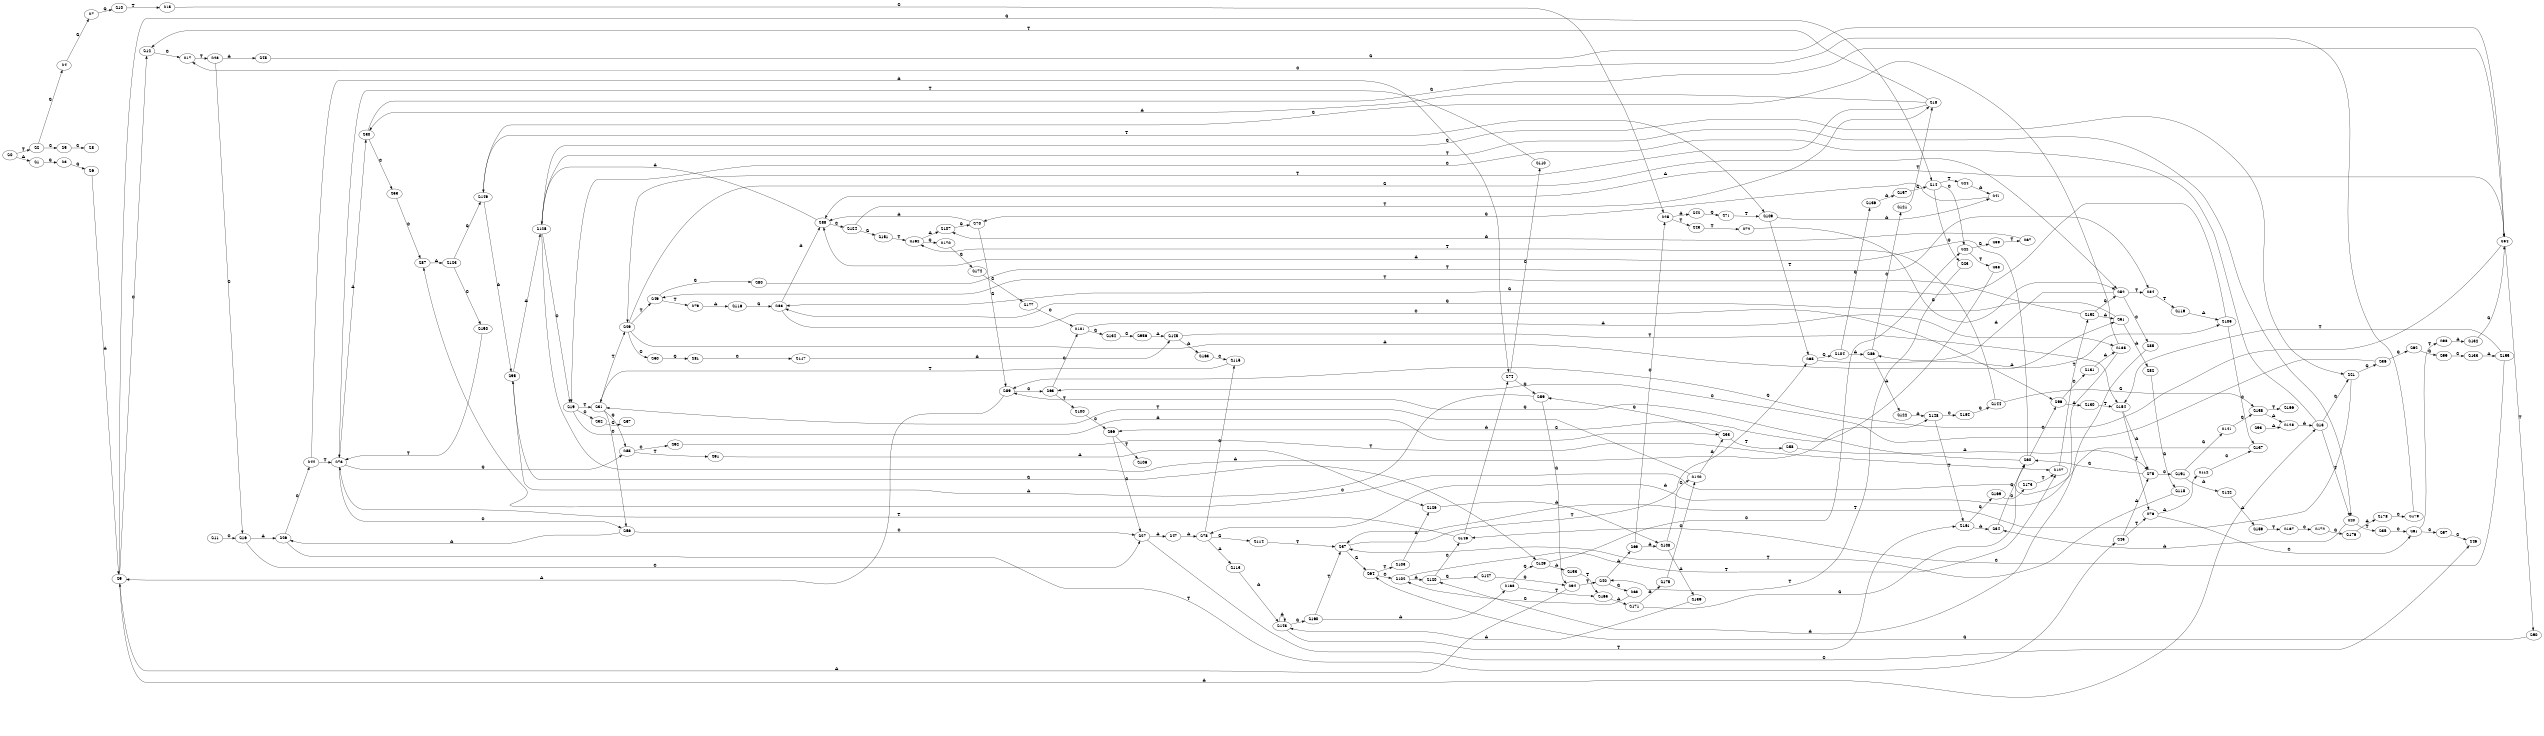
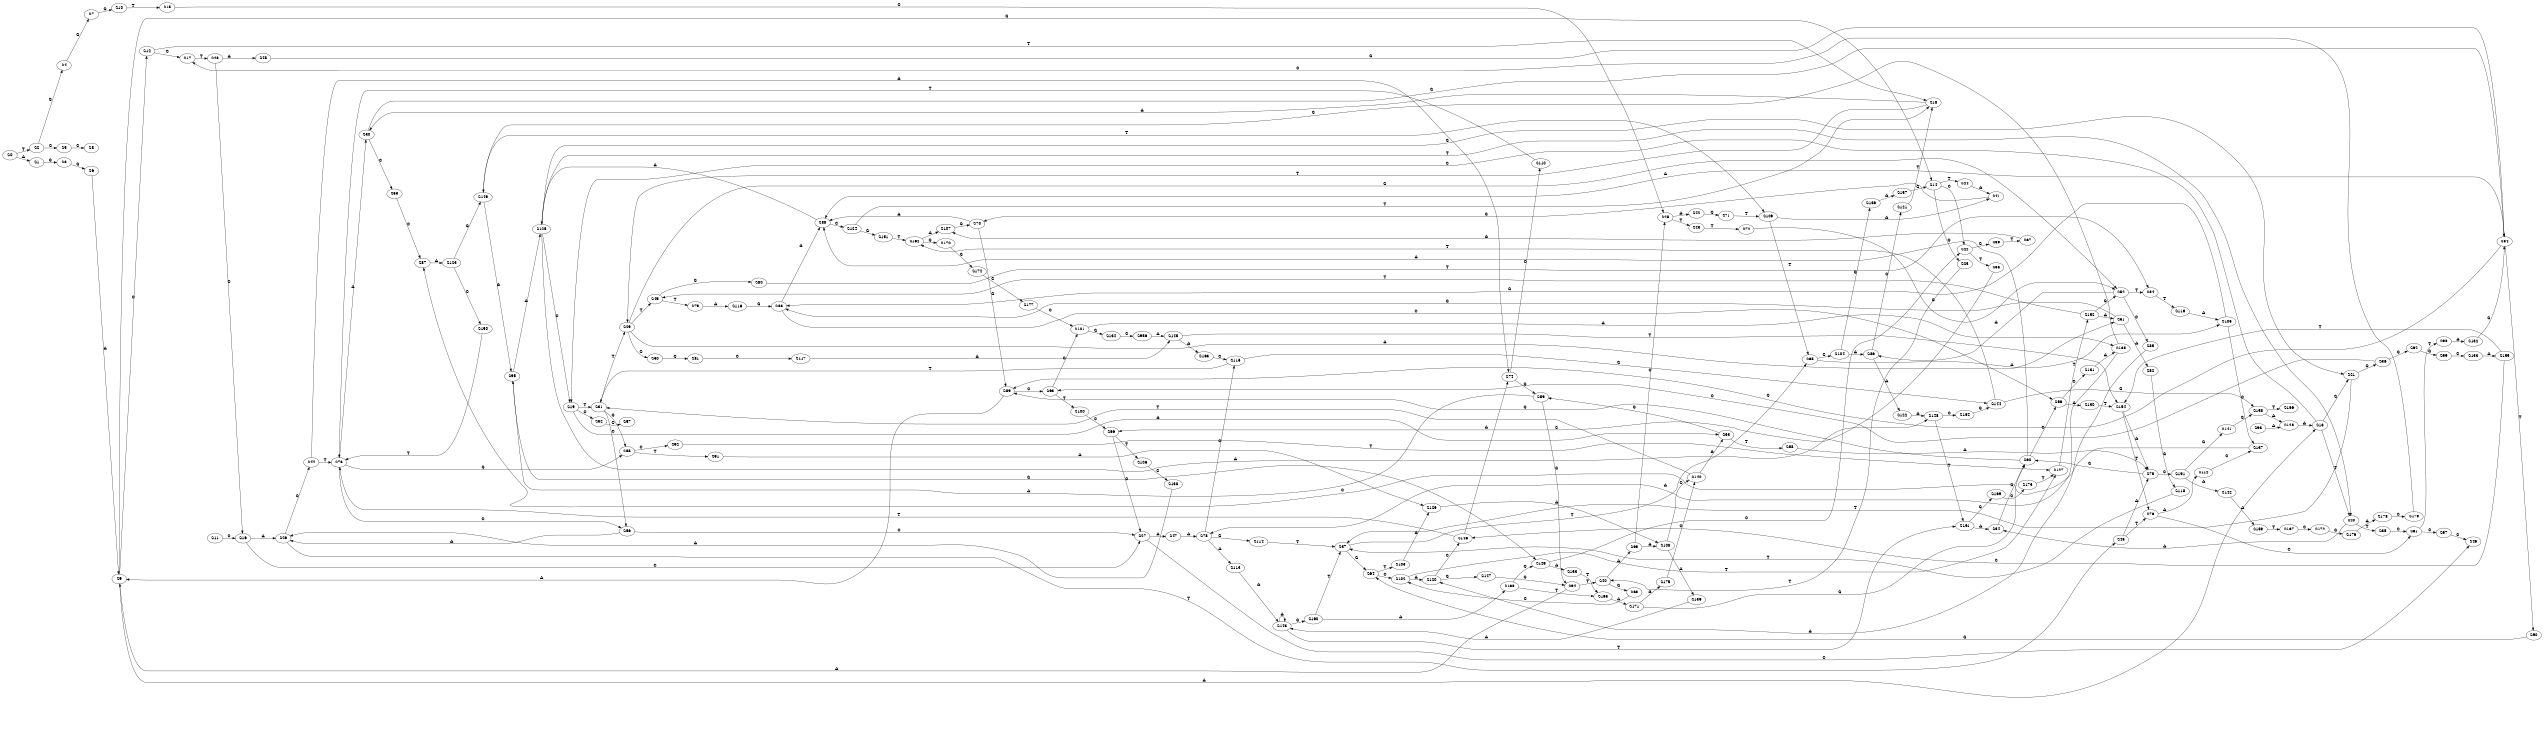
(1048, 31) -> (1046, 46)
none -> (1615, 365)
none -> (1173, 484)
